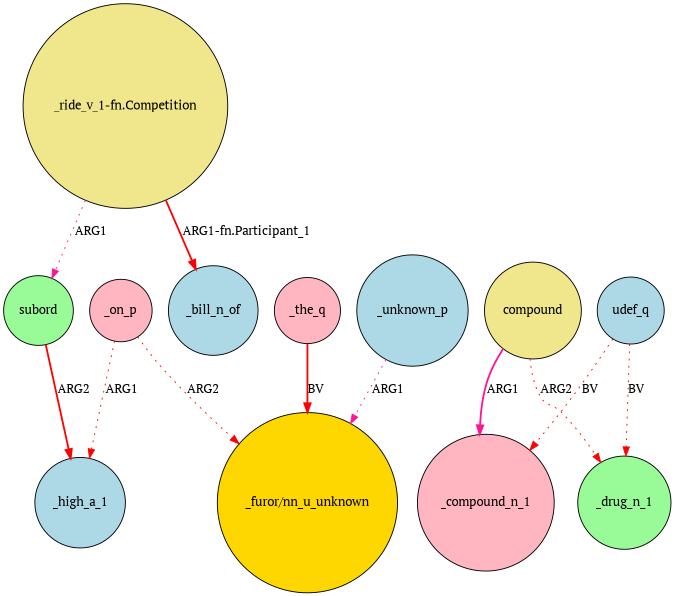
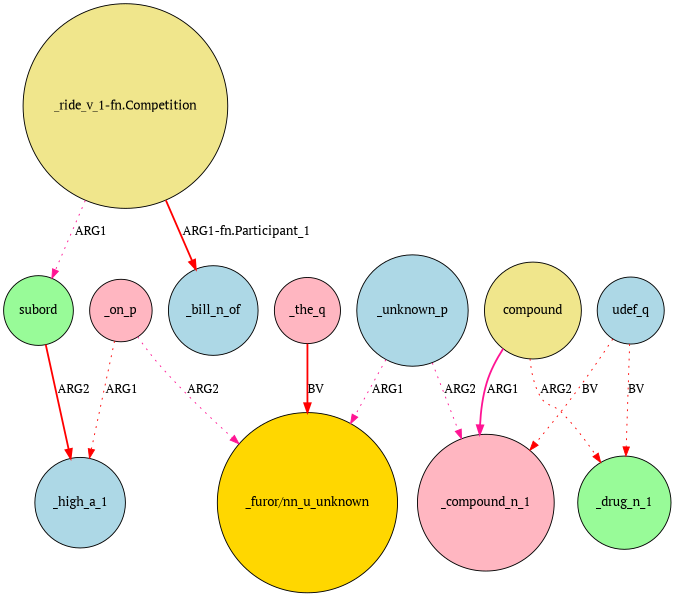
(182, 390) -> (182, 390)
none -> (445, 397)
